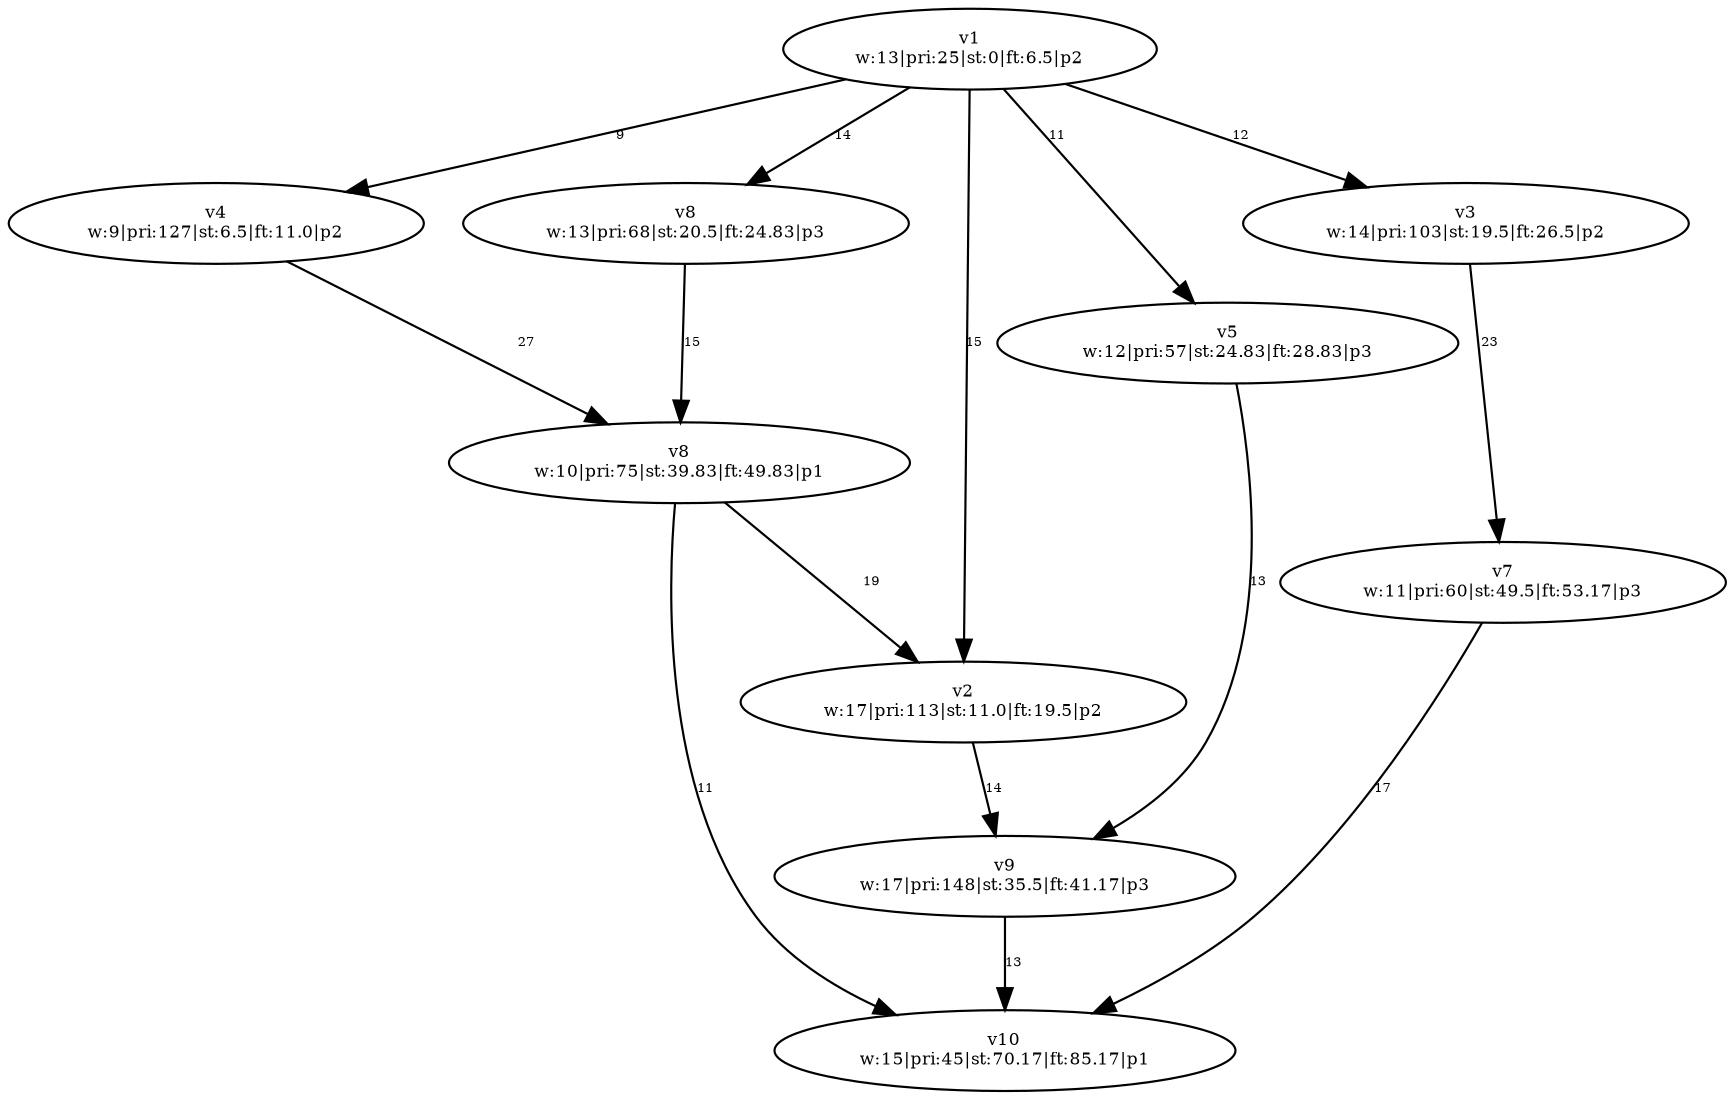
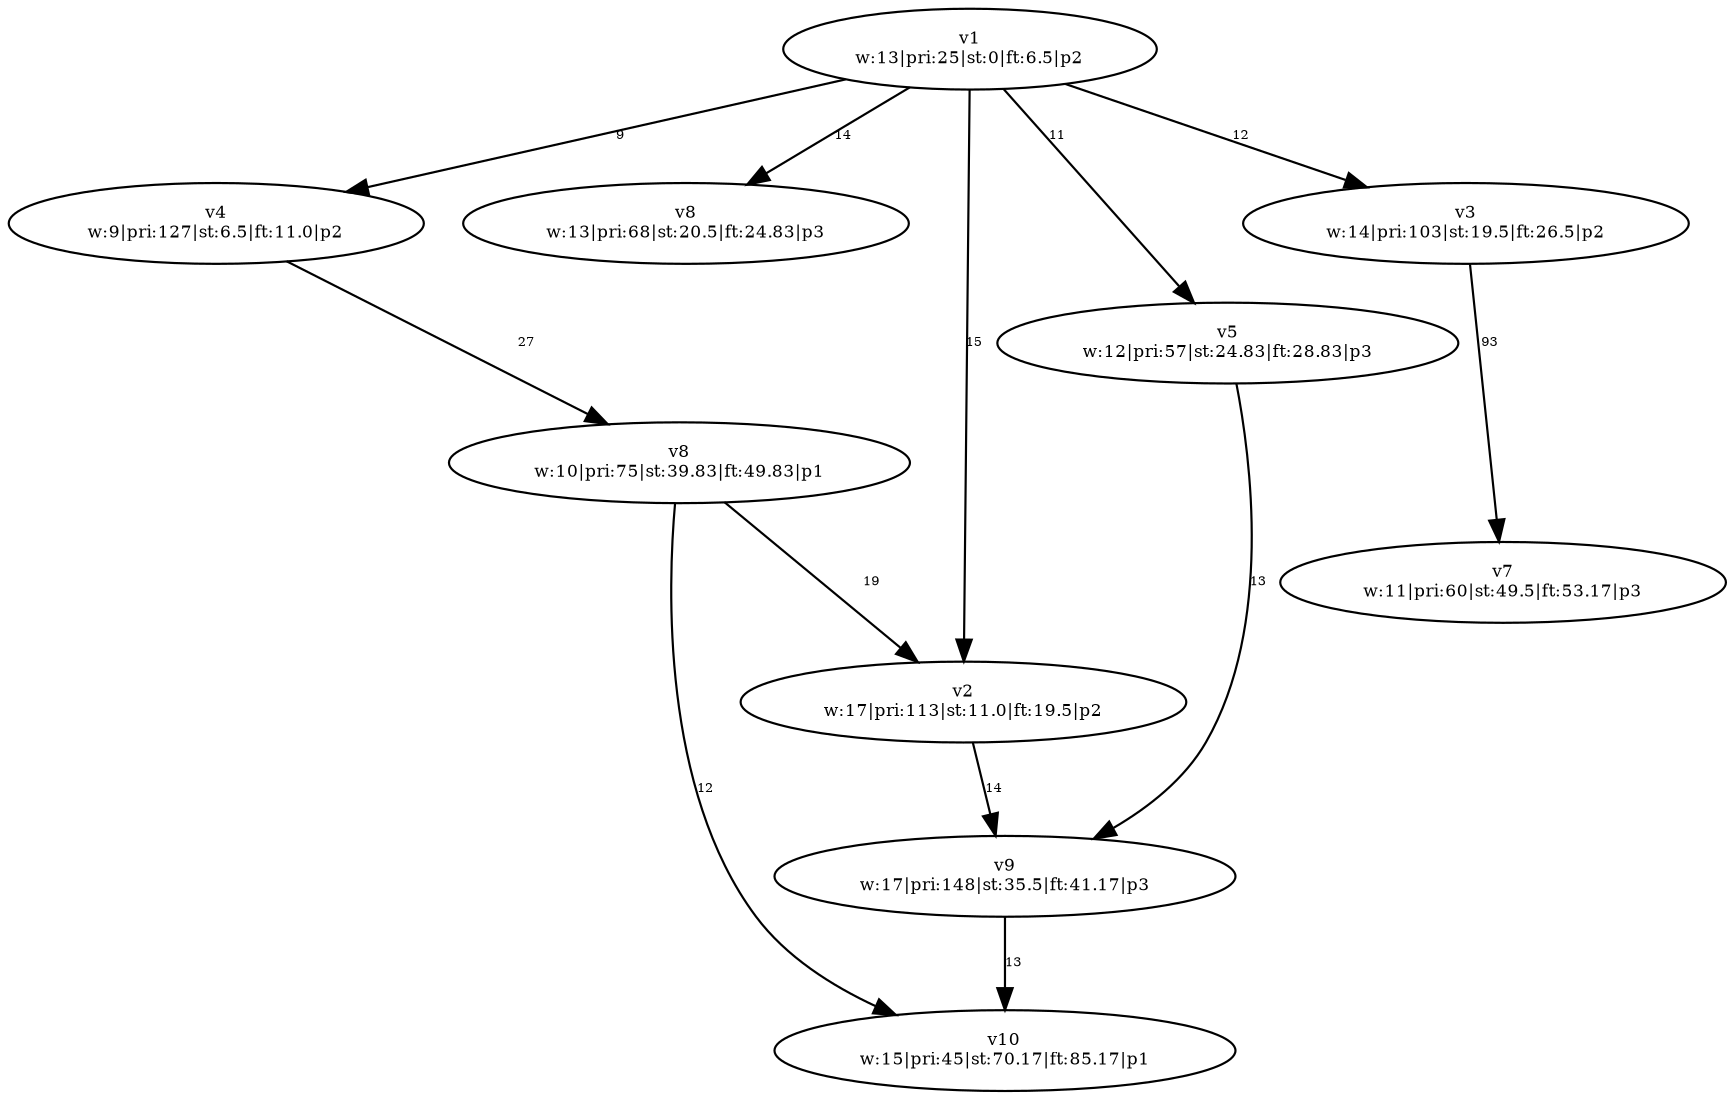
(683, 332) -> none
(1490, 343) -> (1490, 343)
(706, 789) -> (706, 789)
(1327, 843) -> none
